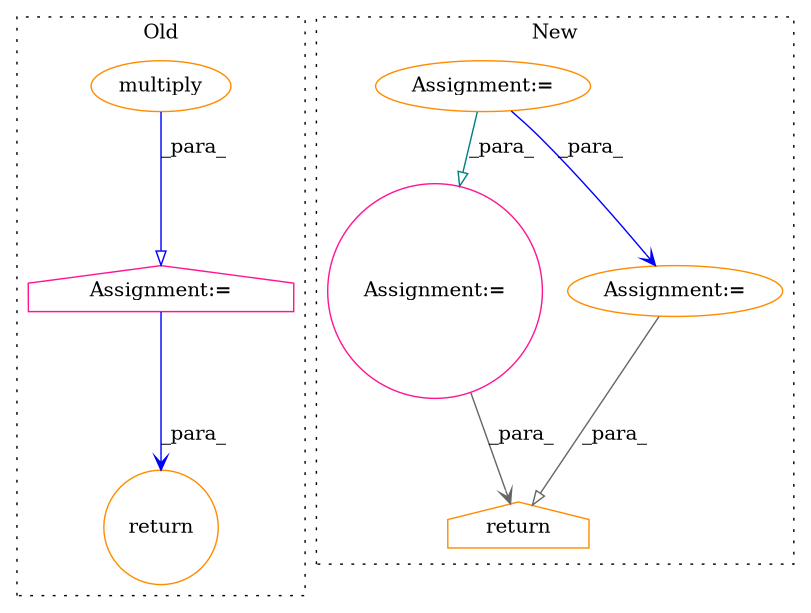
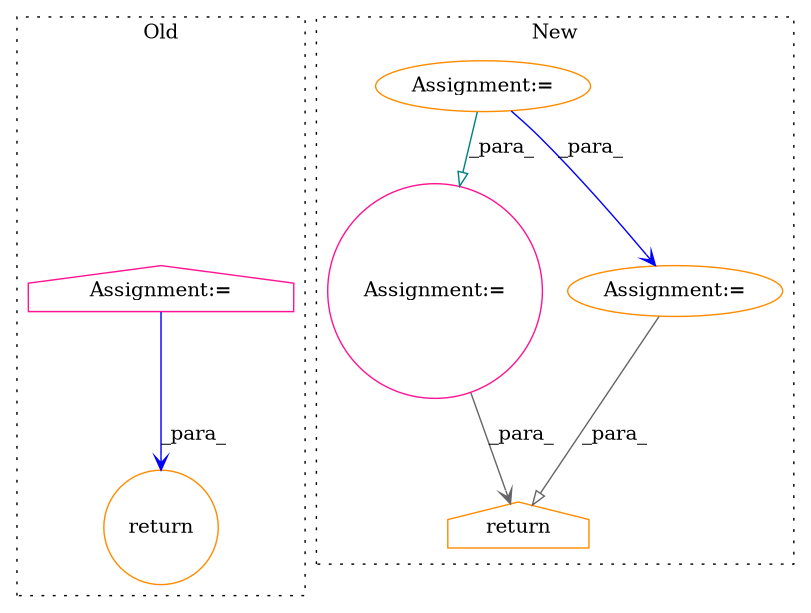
(161, 86) -> none
